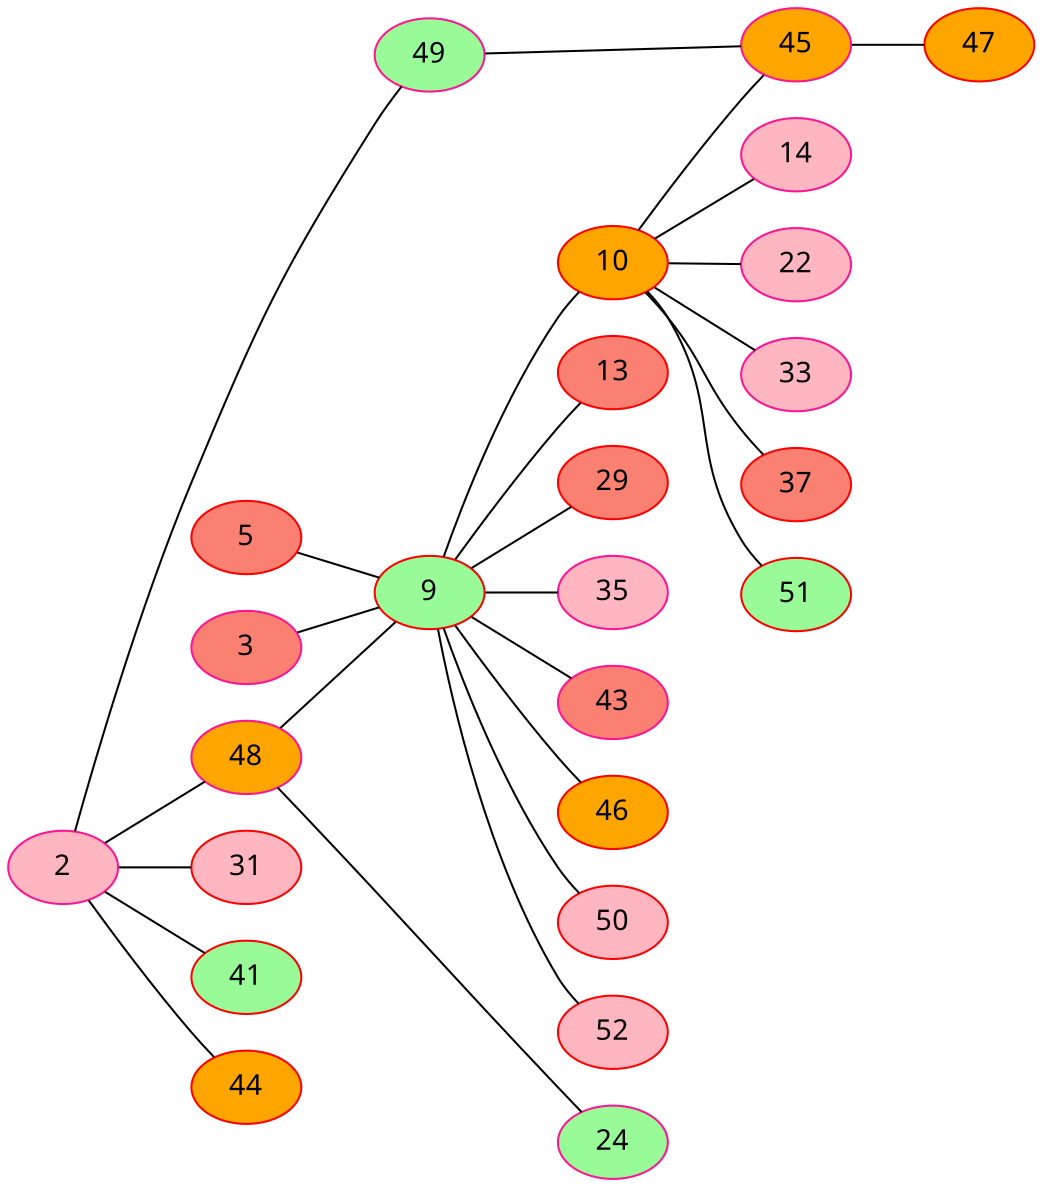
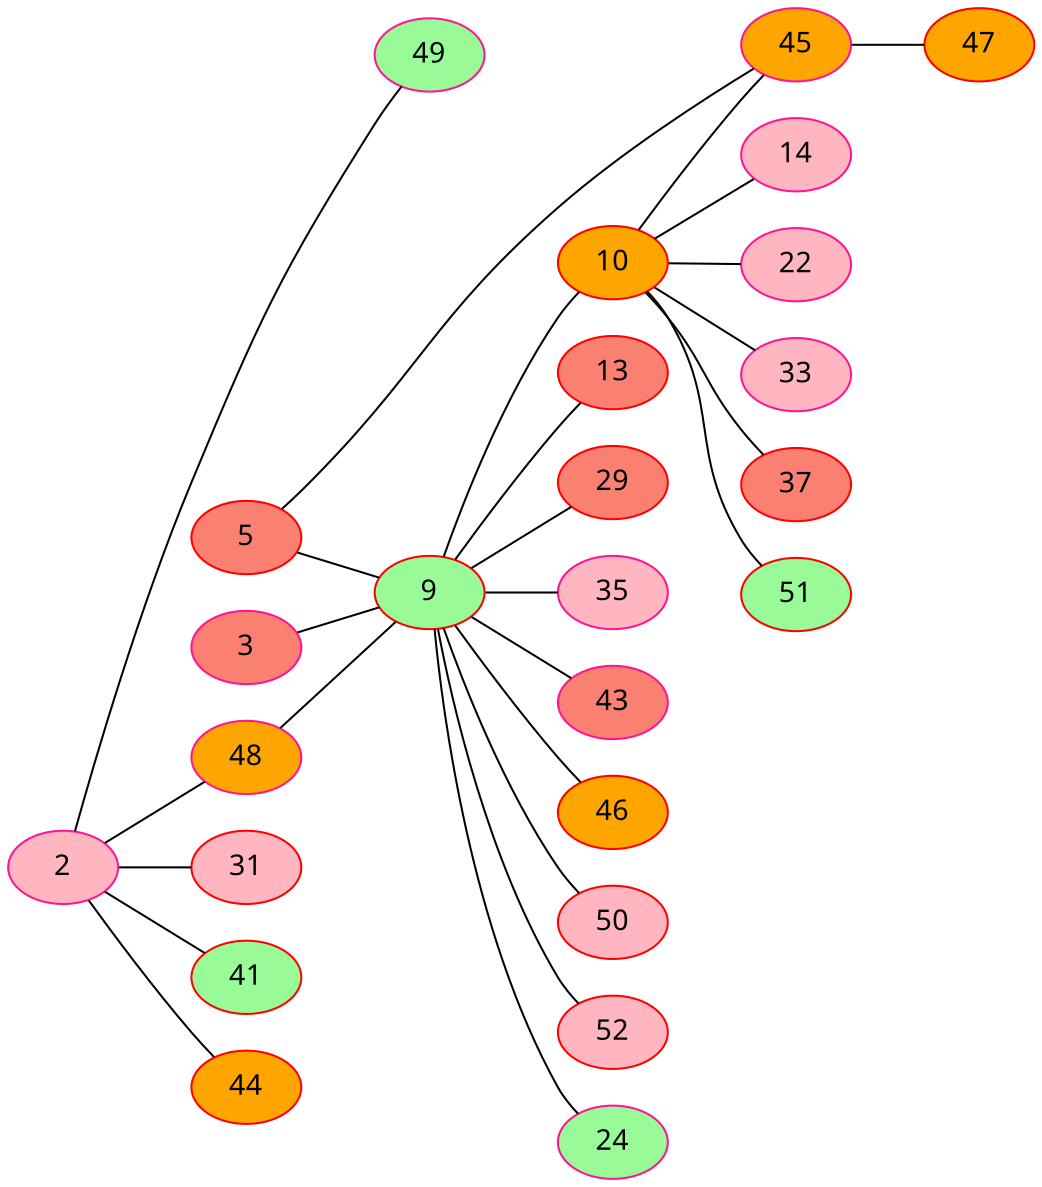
(613, 50) -> (497, 266)
(430, 950) -> (479, 880)
